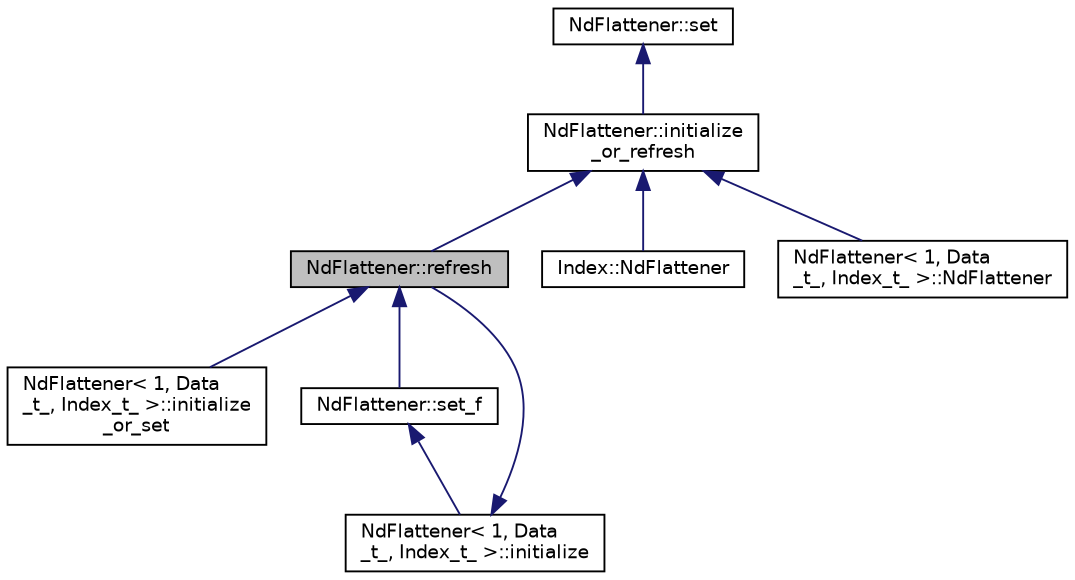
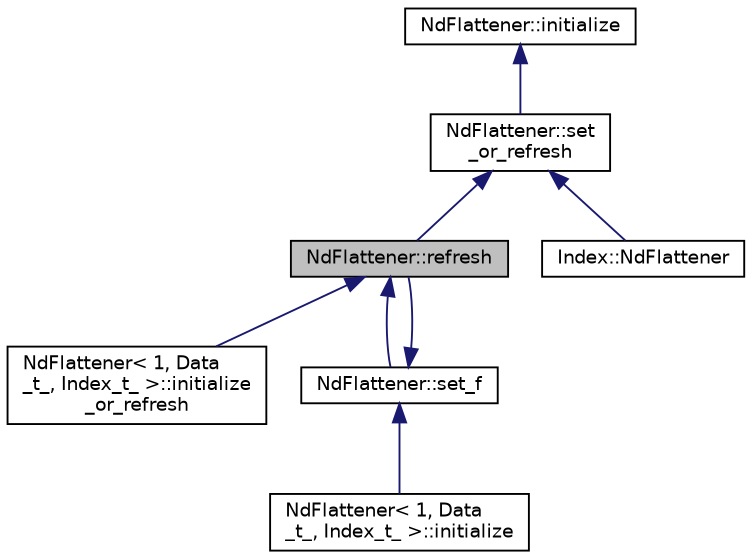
(643, 26) -> (520, 26)
(643, 143) -> (520, 143)
(923, 269) -> none
(518, 376) -> (412, 313)
(137, 406) -> (137, 385)
